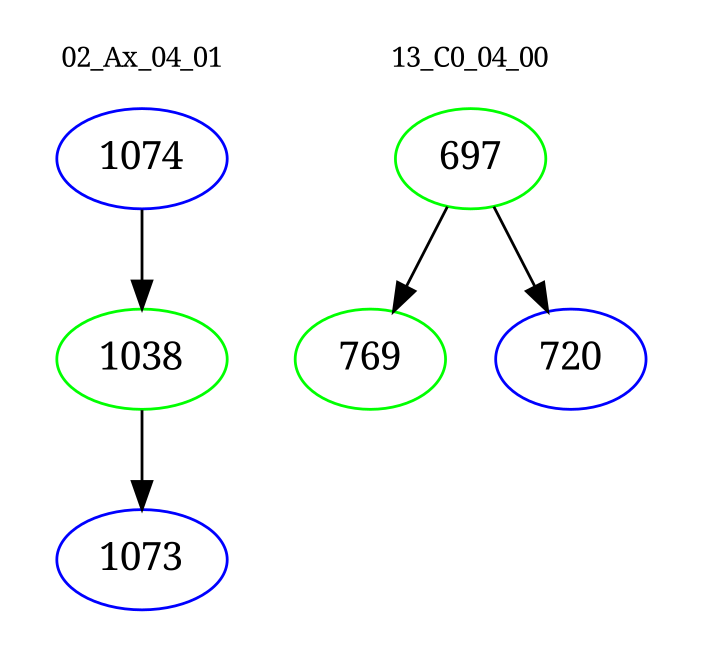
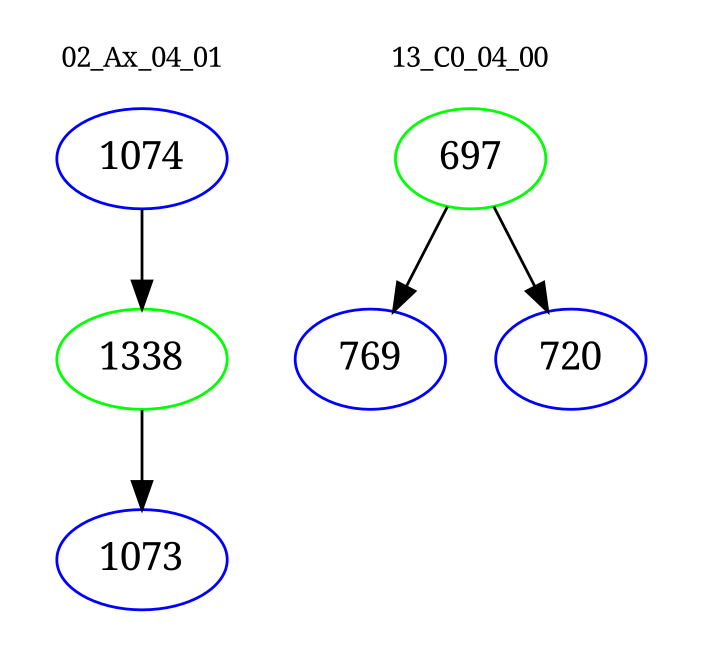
(142, 359) -> (142, 359)
(370, 359) -> (370, 359)
